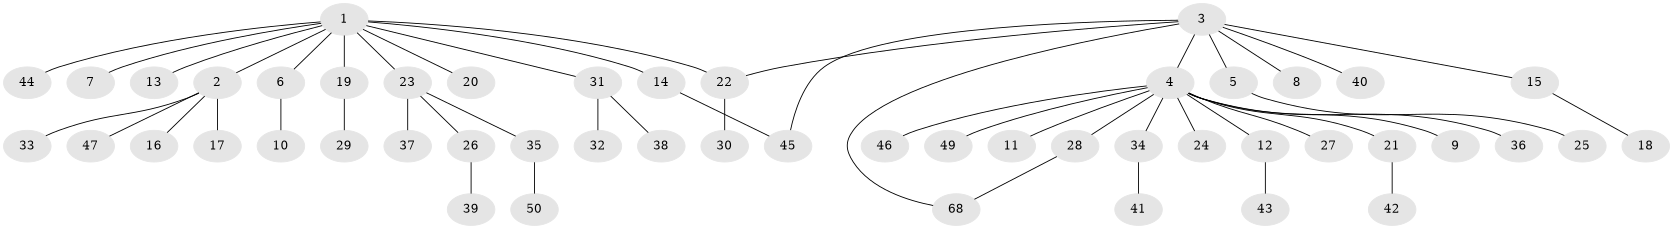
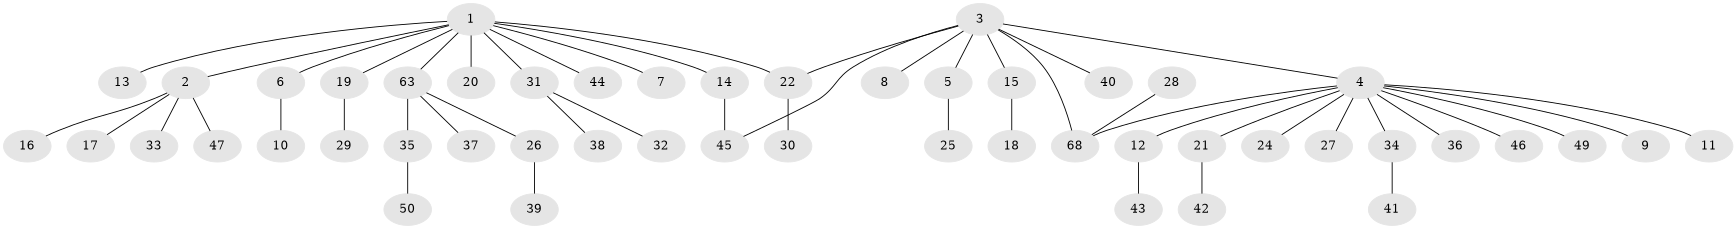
(408, 83) -> (408, 83)
(1123, 115) -> (1214, 104)
